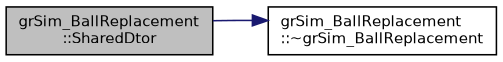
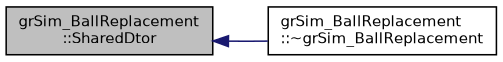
(233, 20) -> (248, 41)
